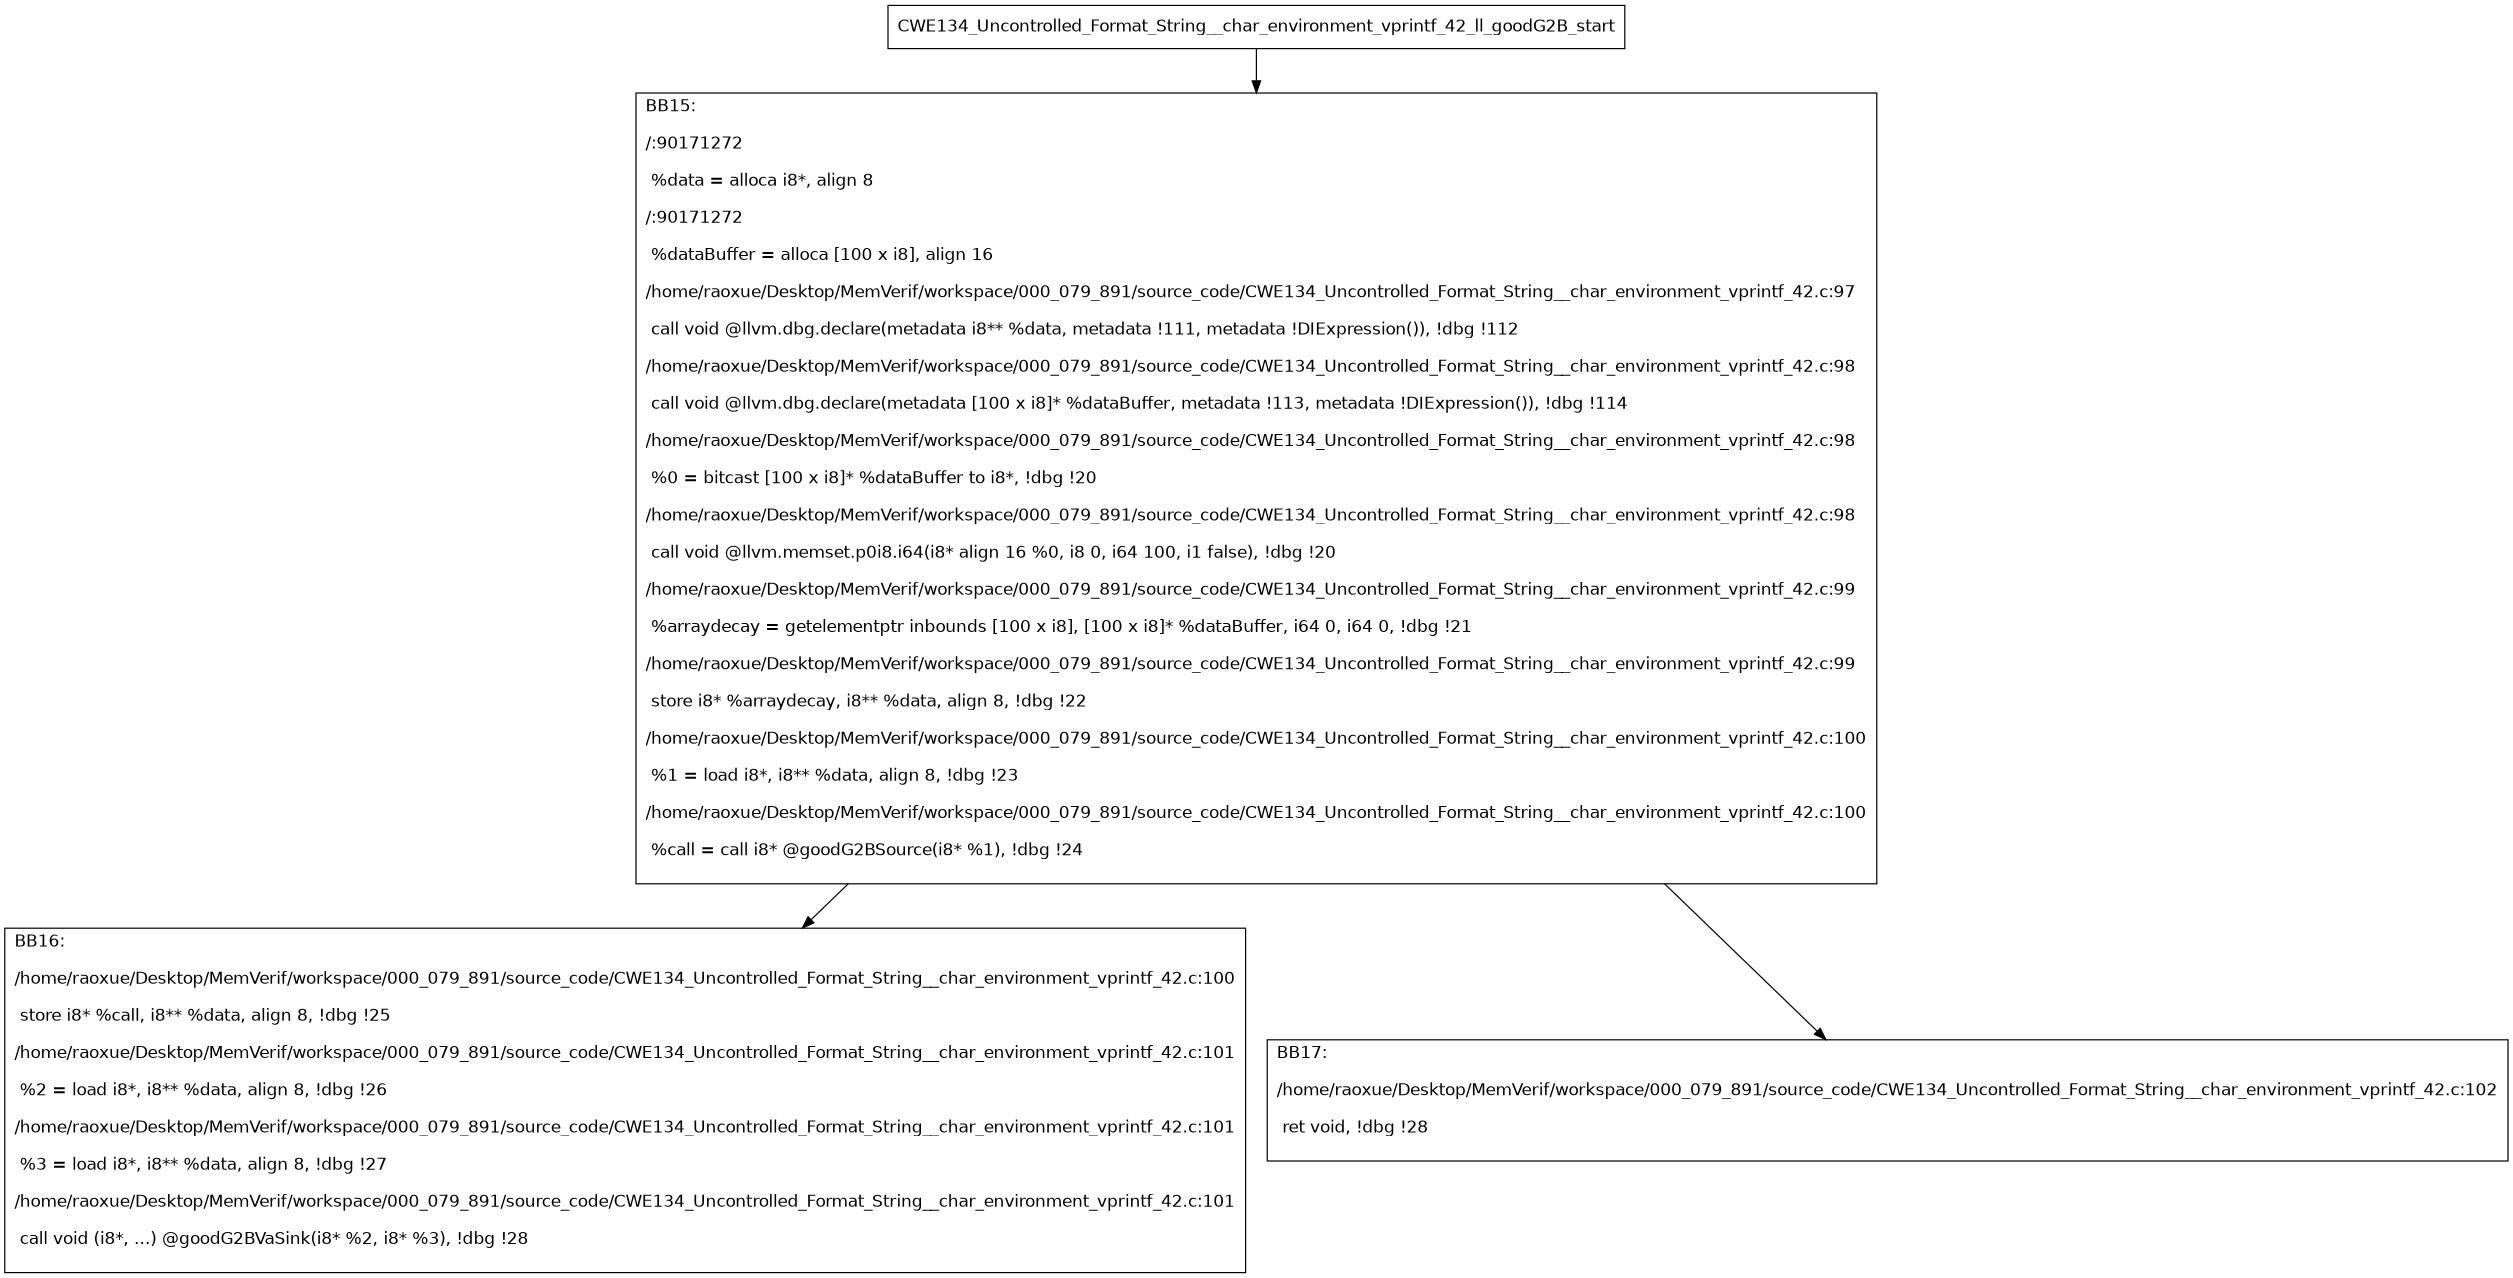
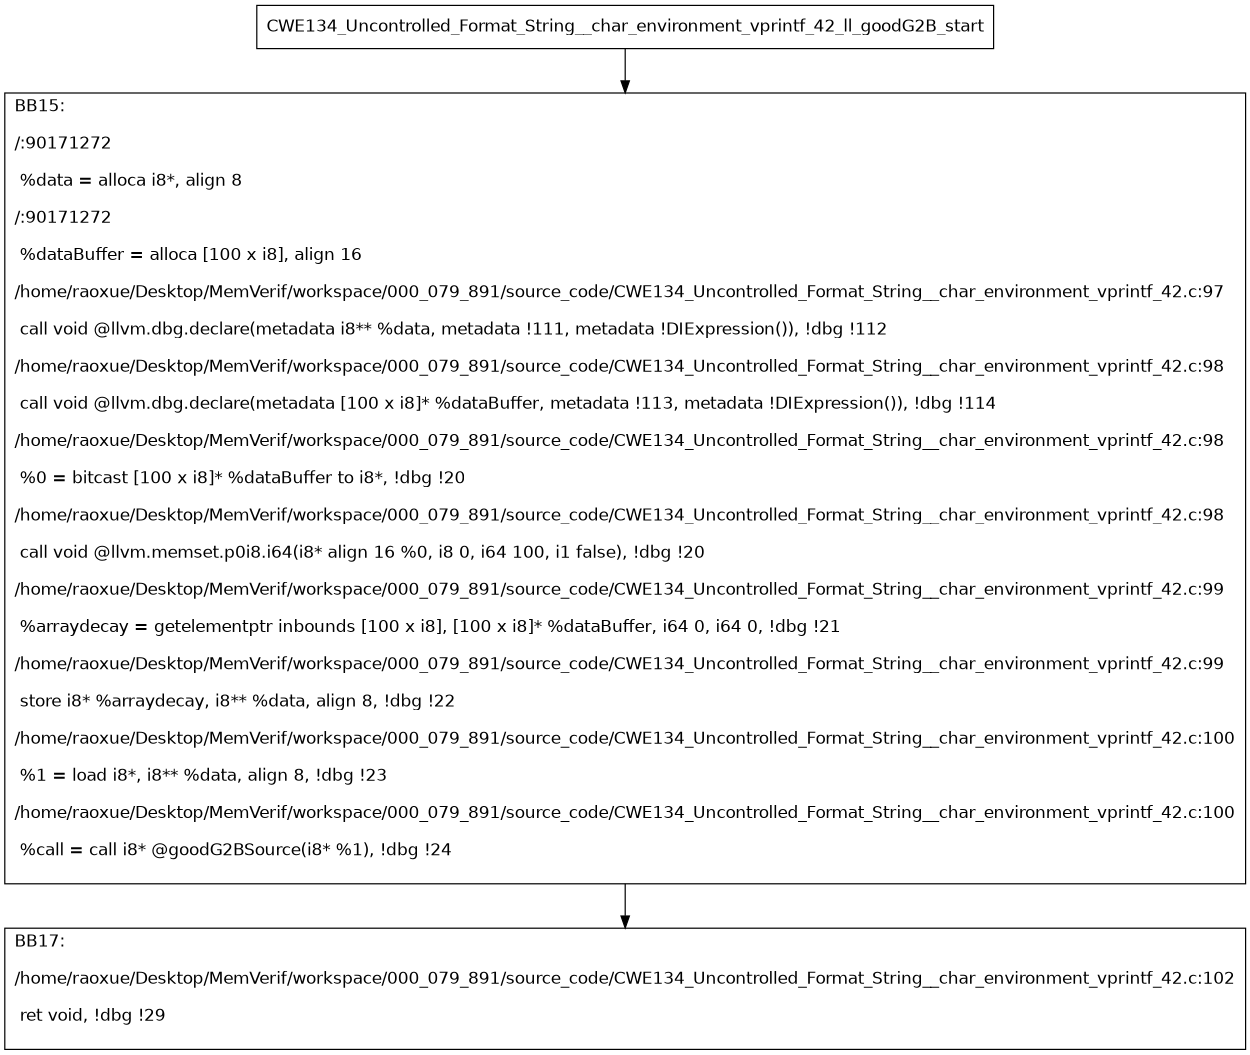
(625, 1100) -> none
(1353, 1127) -> (91, 1016)
